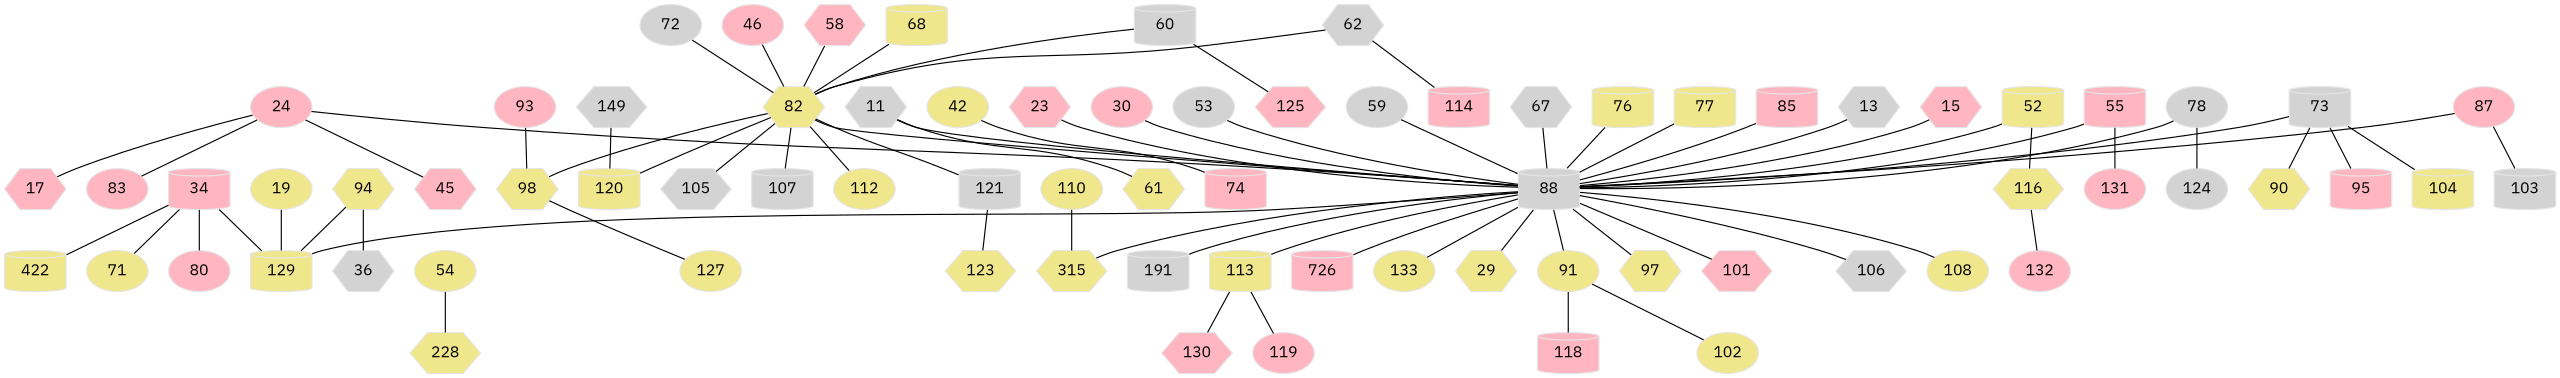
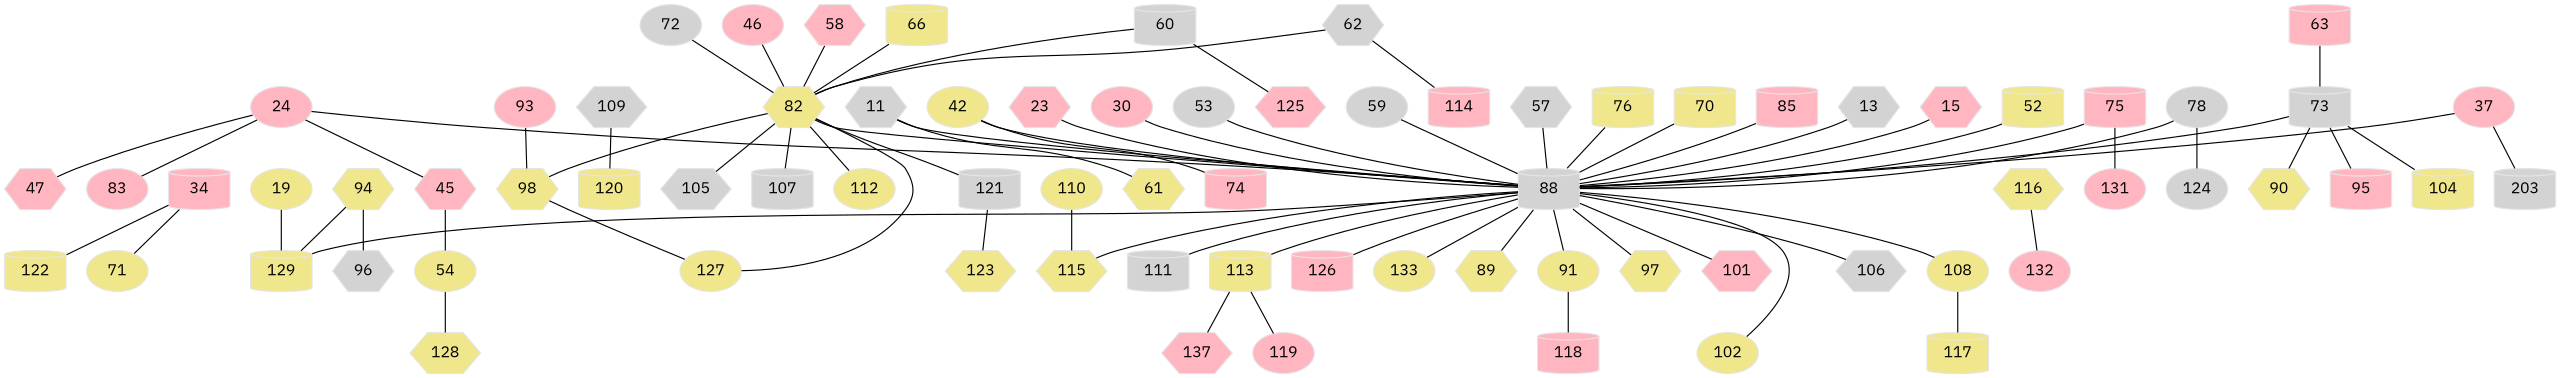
(917, 25) -> (917, 25)
none -> (2320, 25)
(612, 107) -> (612, 107)
(1541, 107) -> (1541, 107)
(1705, 107) -> (1705, 107)
(2115, 107) -> (2115, 107)
(2484, 107) -> (2484, 107)
(2031, 147) -> none
(695, 149) -> (894, 222)
none -> (1248, 164)
(35, 189) -> (35, 189)
(2525, 189) -> (2525, 189)
none -> (445, 224)
(240, 230) -> none
(35, 271) -> (35, 271)
(199, 271) -> none
(363, 271) -> (363, 271)
(1072, 271) -> (1072, 271)
(1158, 271) -> (1158, 271)
(1322, 271) -> (1322, 271)
(1486, 271) -> (1486, 271)
(1648, 312) -> (1782, 250)
(445, 353) -> (445, 353)
(1197, 353) -> (1197, 353)
none -> (1958, 353)
